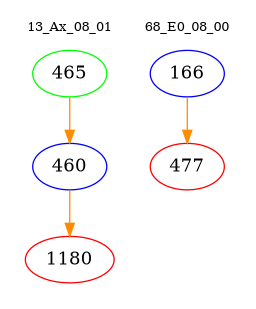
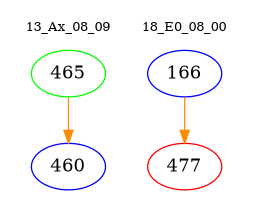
(70, 28) -> (68, 28)
(187, 28) -> (185, 28)
(70, 260) -> none
